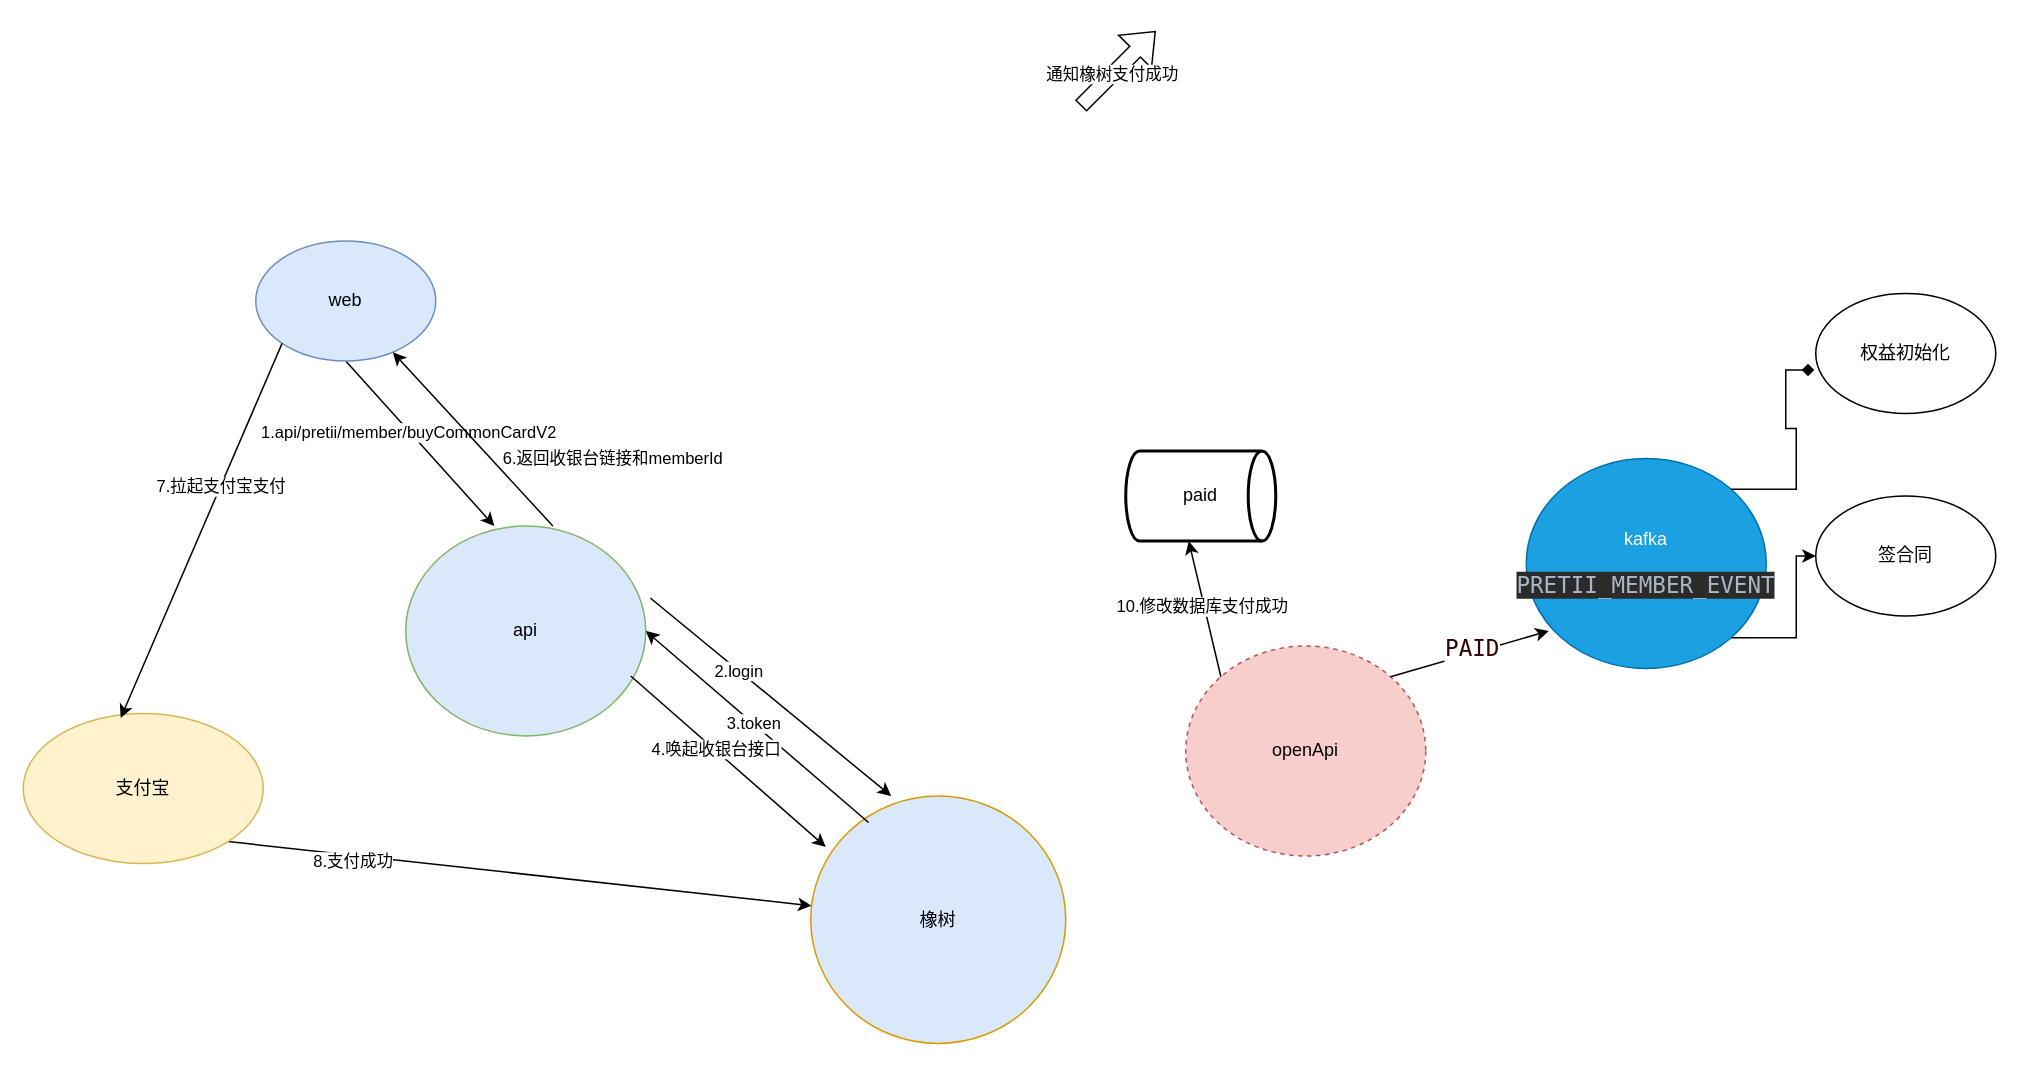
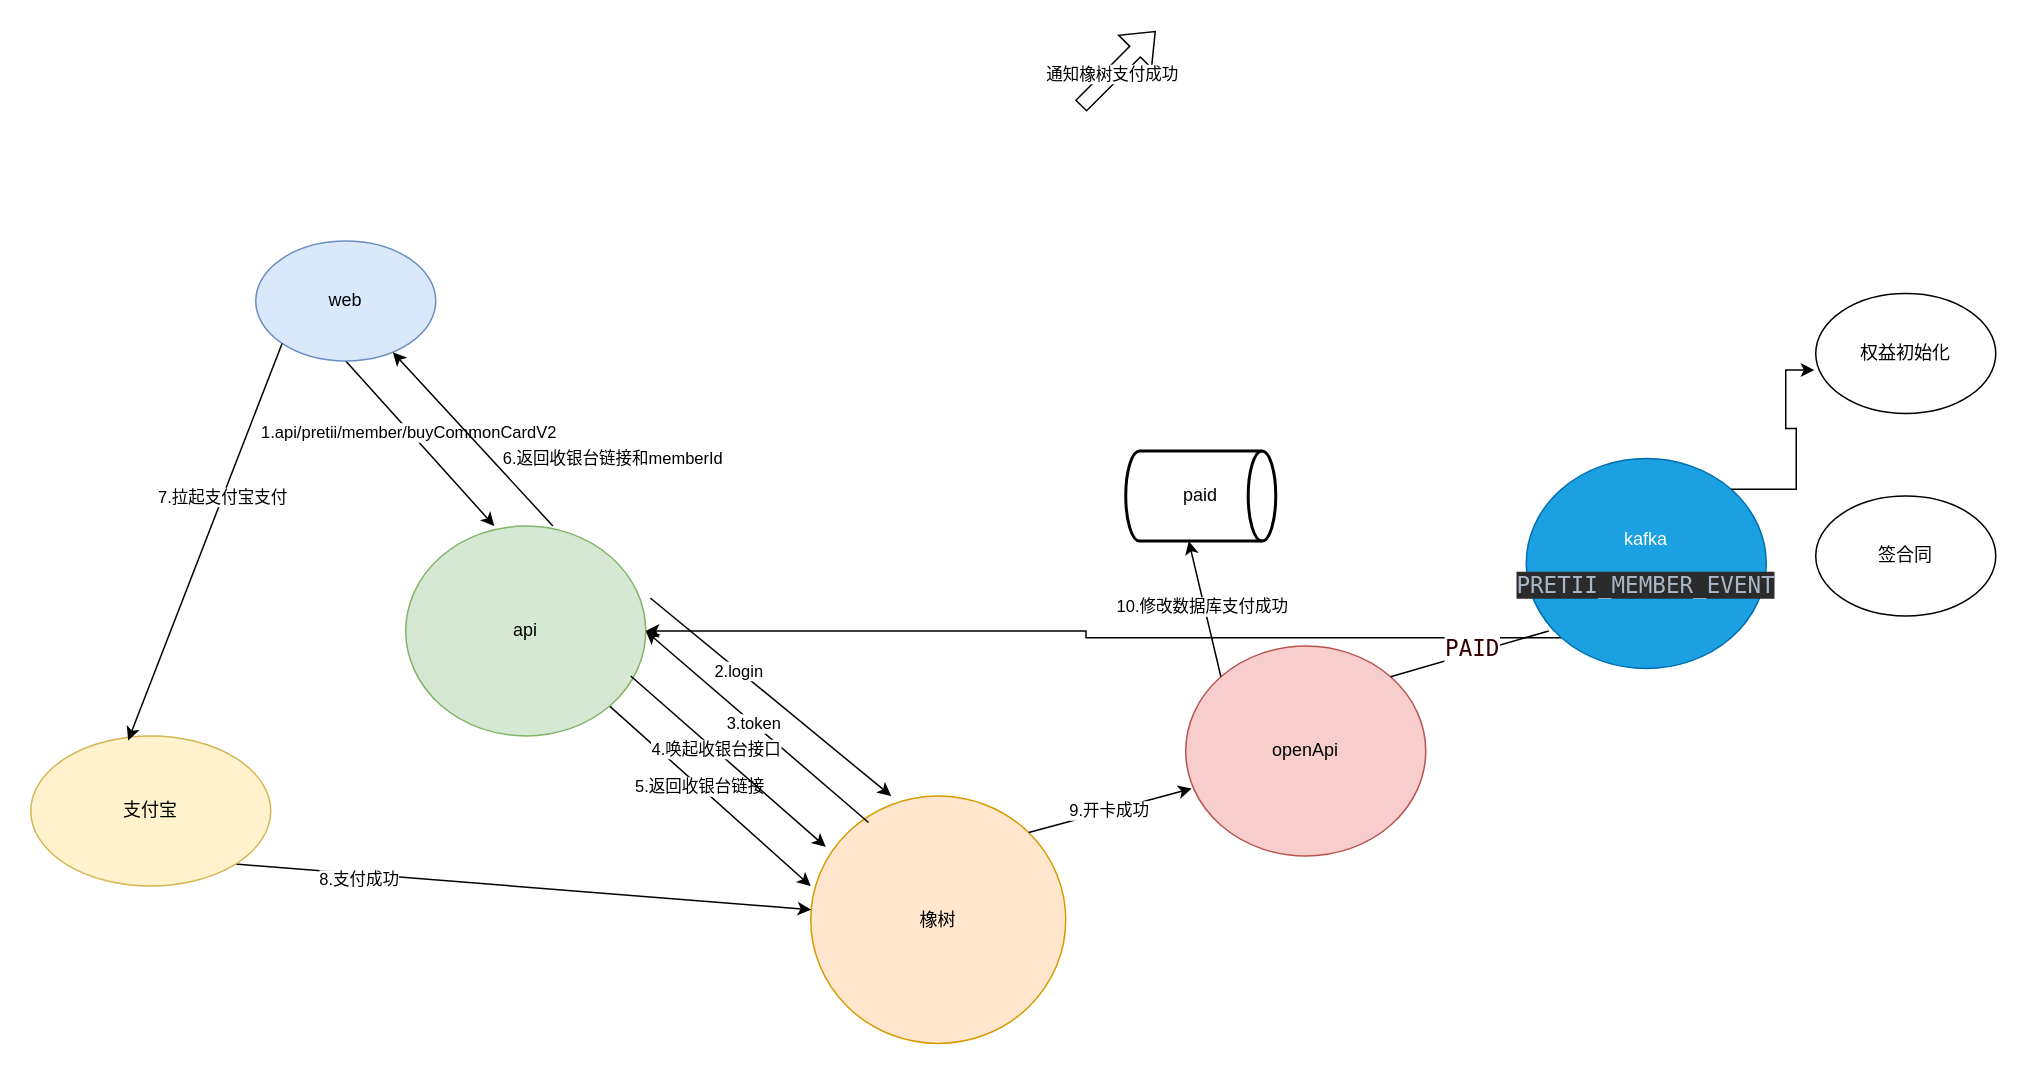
(1802, 370) -> (1803, 370)
(1796, 625) -> (1054, 631)
(526, 631) -> (526, 631)
(1538, 634) -> (1542, 633)
(1306, 751) -> (1306, 751)
(143, 788) -> (151, 811)
none -> (1144, 801)
none -> (735, 818)
(938, 920) -> (938, 920)
